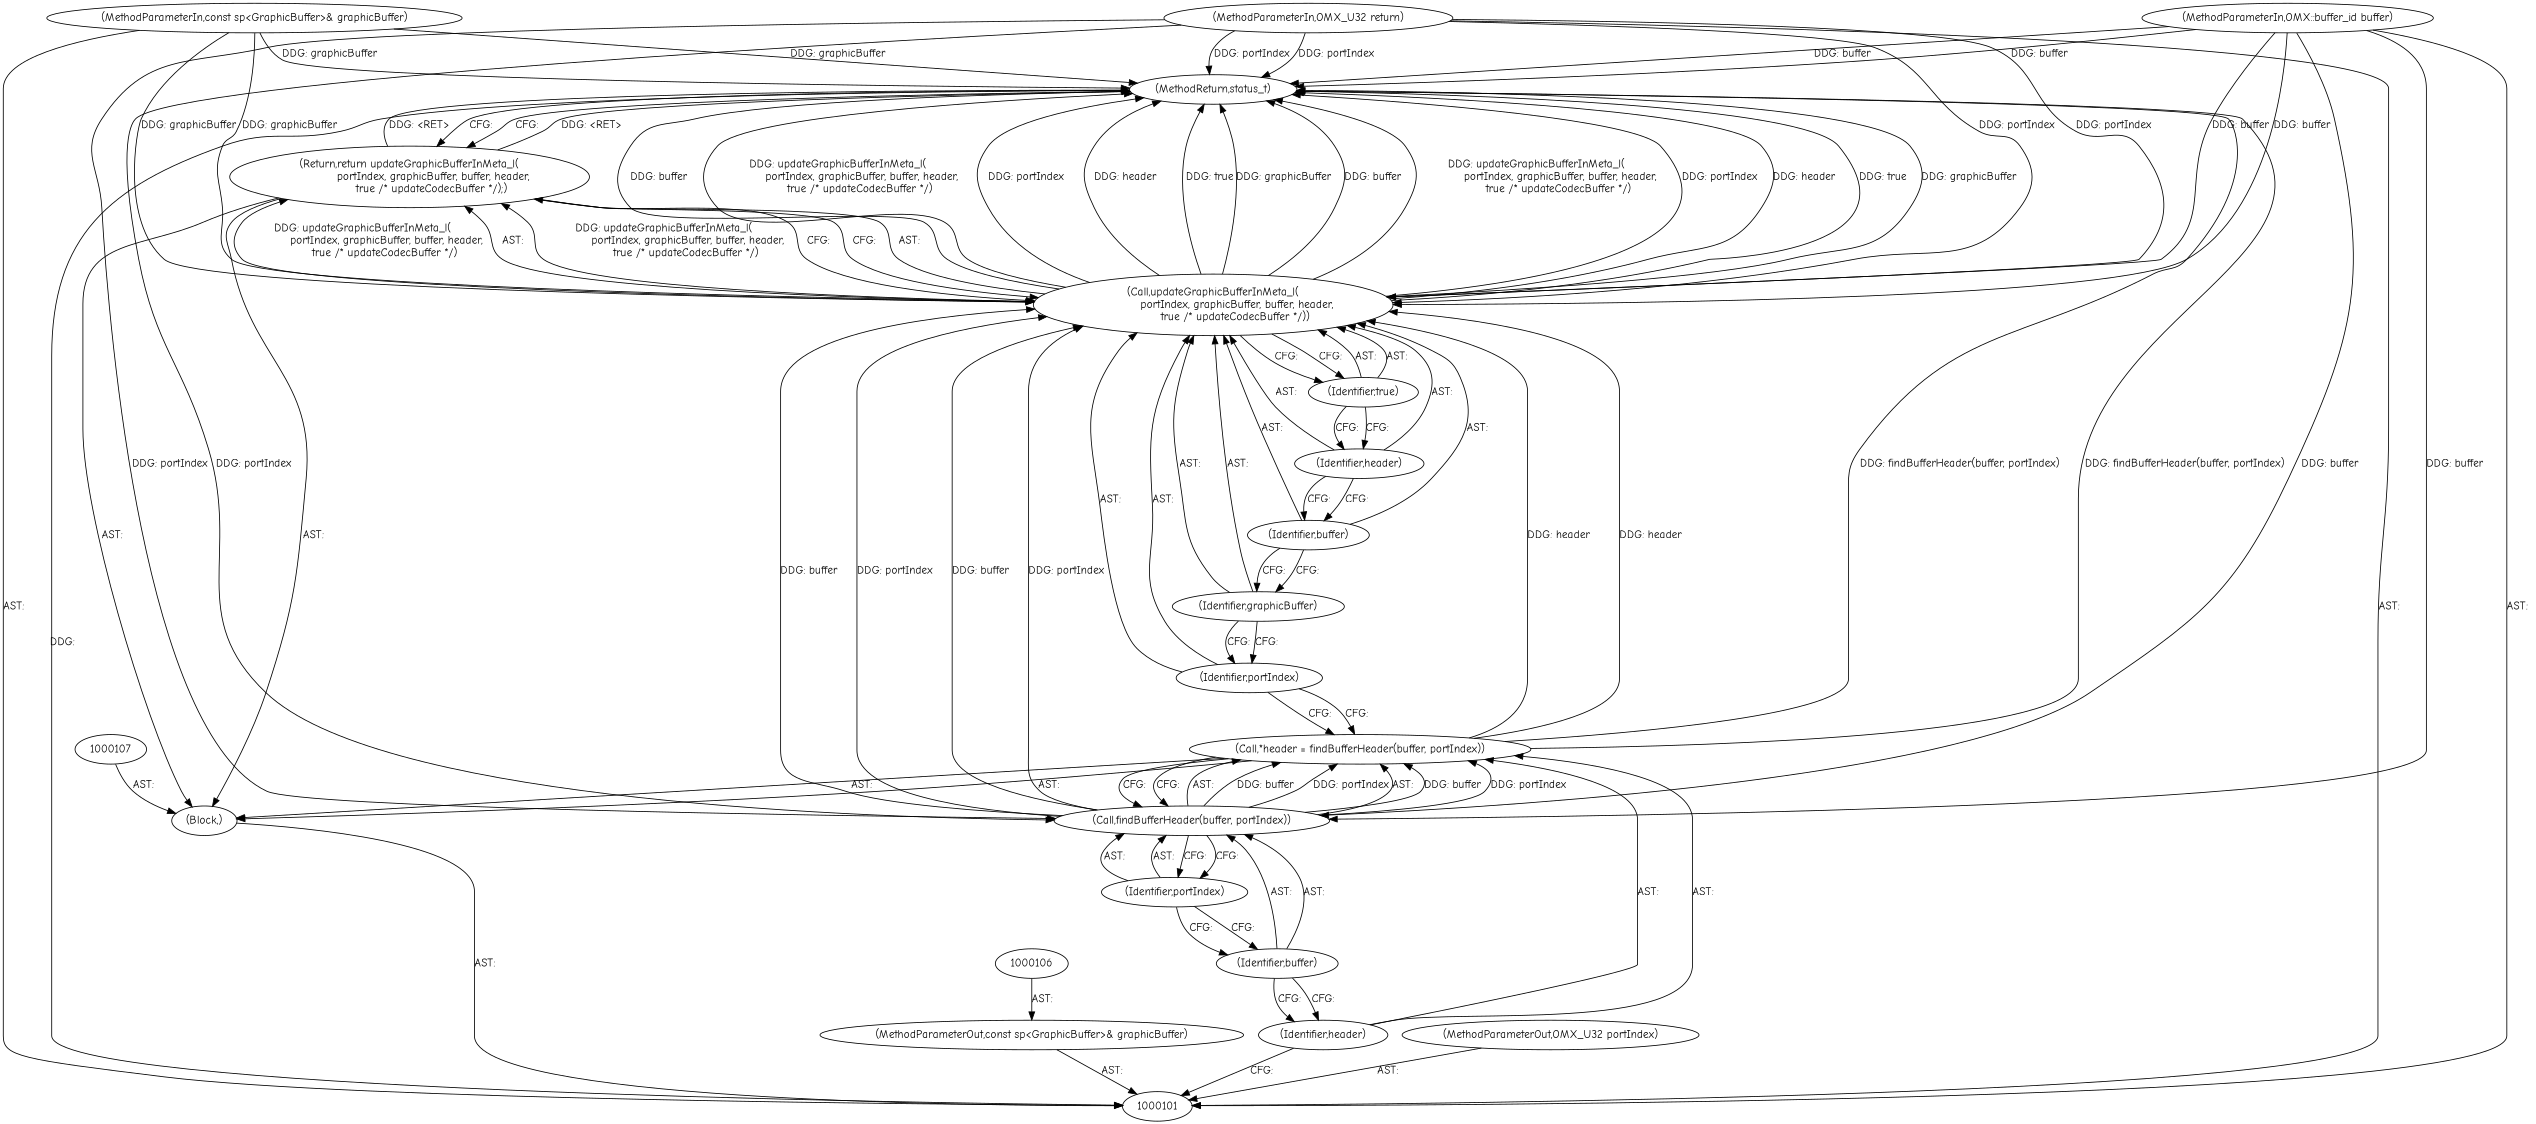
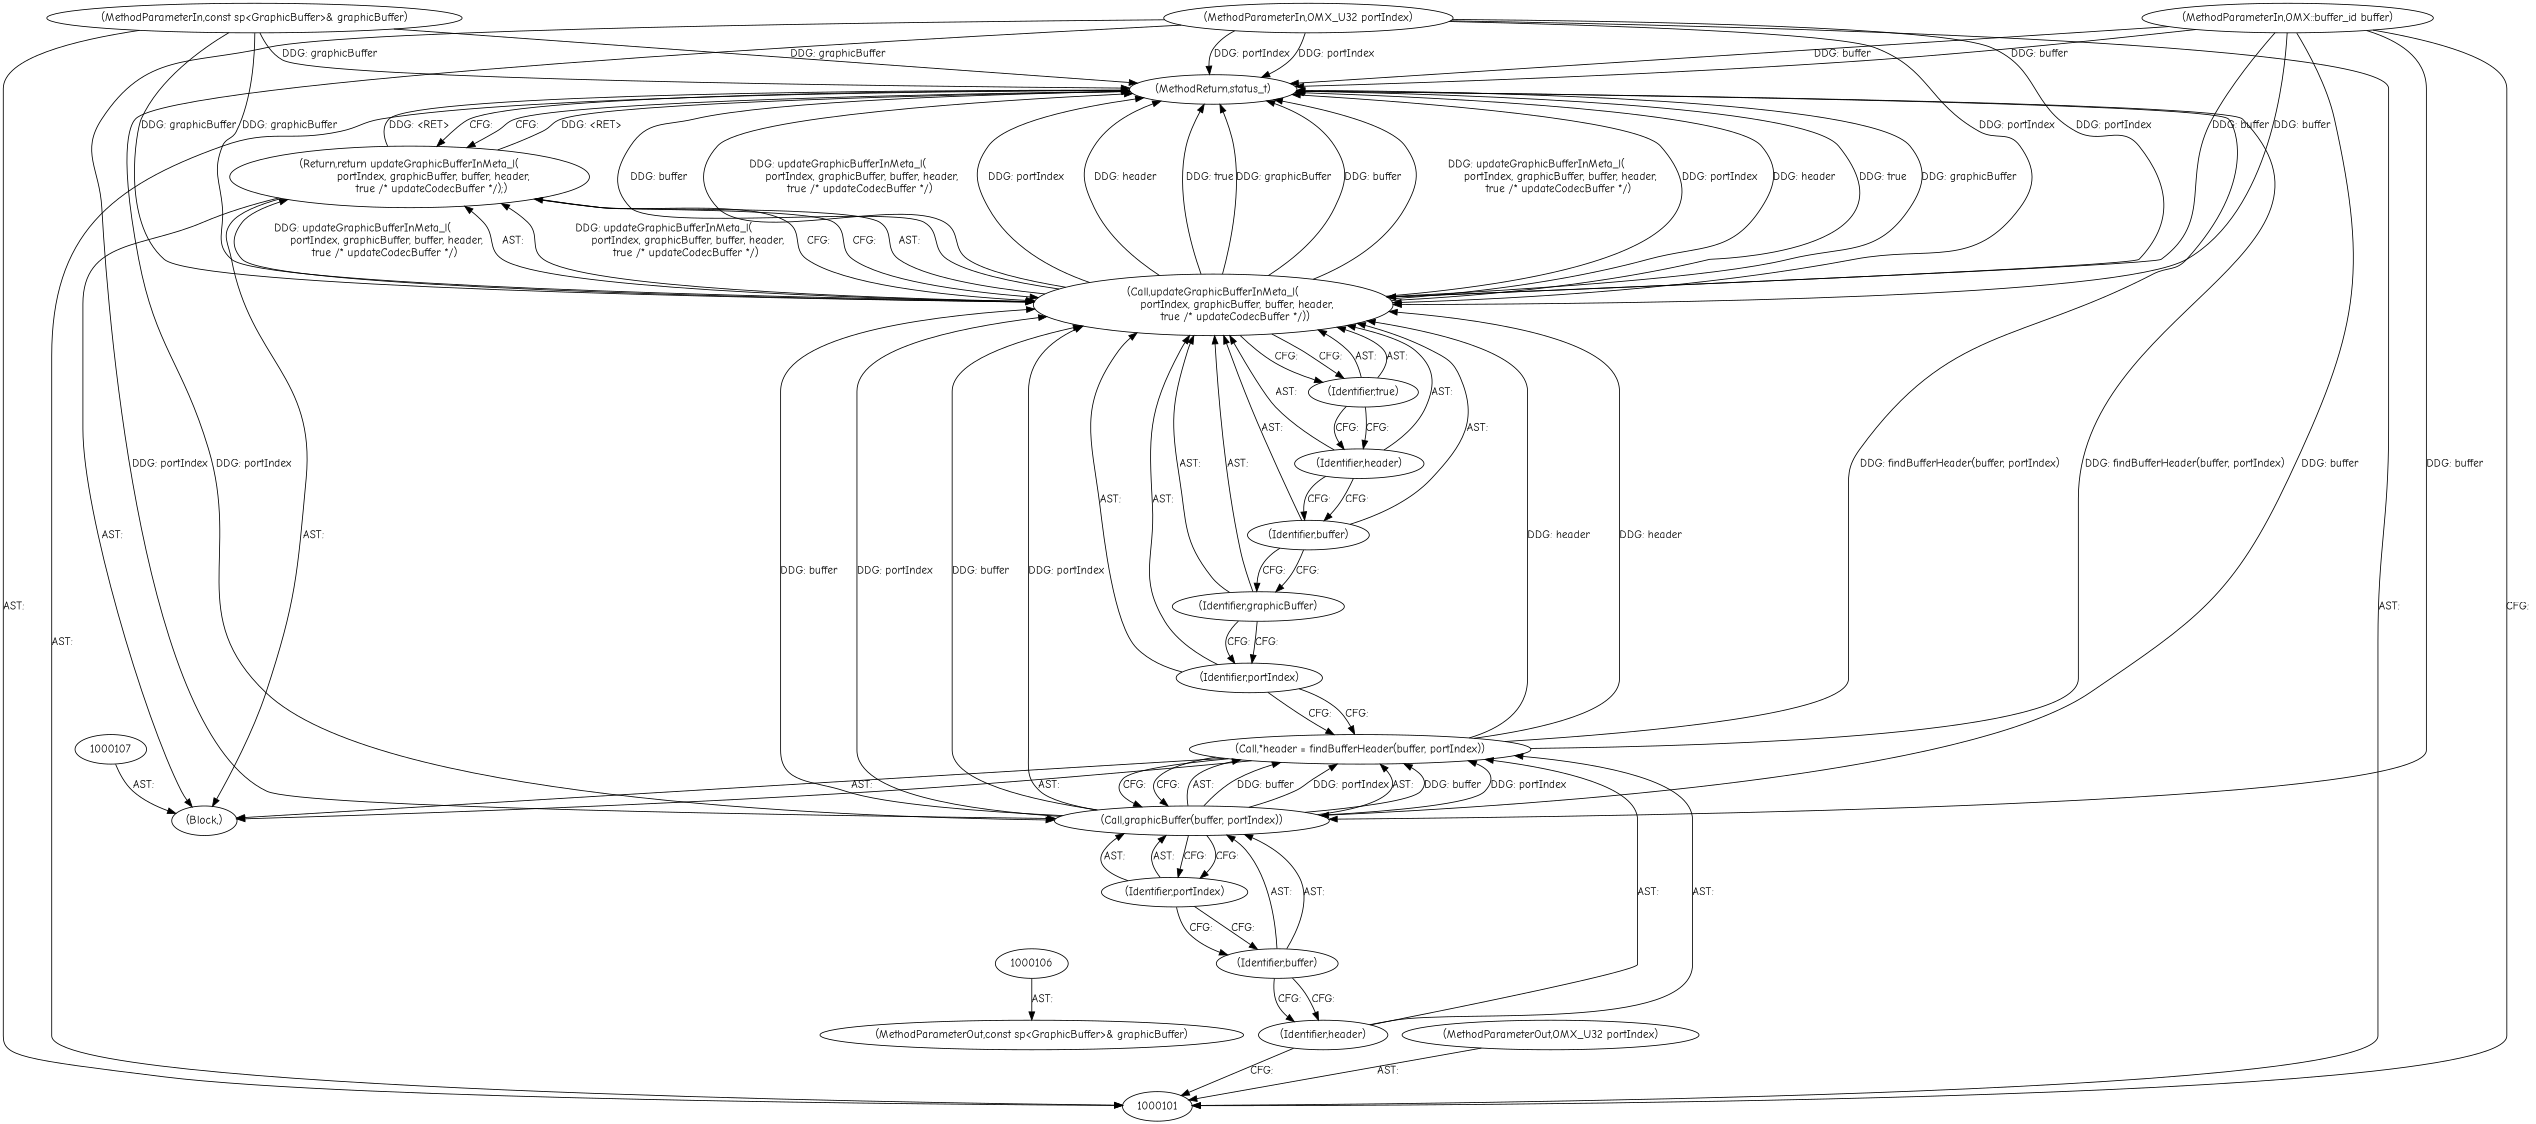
(1308, 18) -> (1308, 18)
(2520, 607) -> (2520, 607)
(64, 642) -> (64, 642)
(1192, 821) -> (1192, 821)
(1093, 1070) -> none
(588, 1079) -> none
